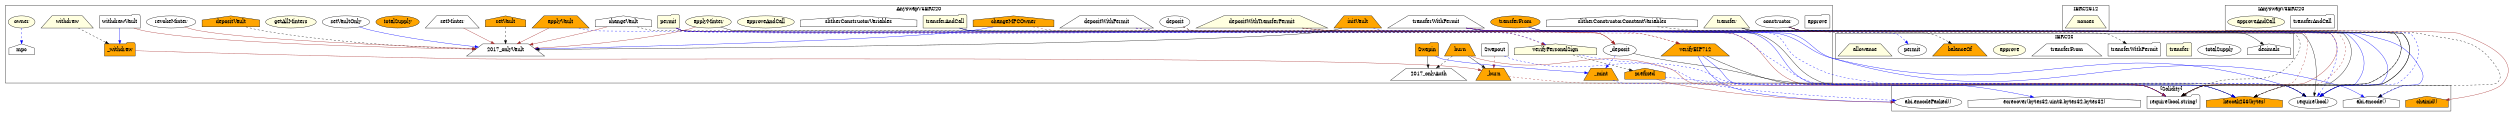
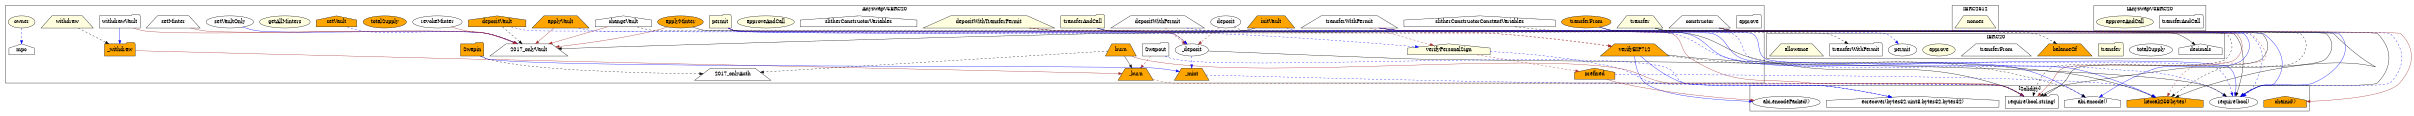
(708, 22) -> (680, 22)
(1014, 22) -> none
(1777, 22) -> (1700, 22)
none -> (849, 31)
(506, 34) -> (431, 32)
(2429, 35) -> (1878, 62)
(1428, 60) -> (589, 71)
(1601, 62) -> (1544, 66)
(1757, 91) -> (1648, 81)
